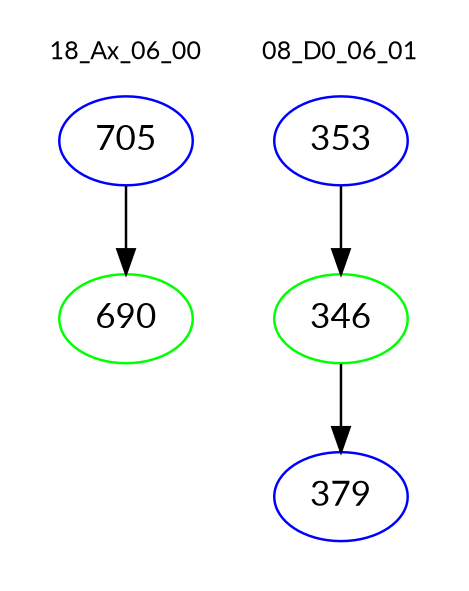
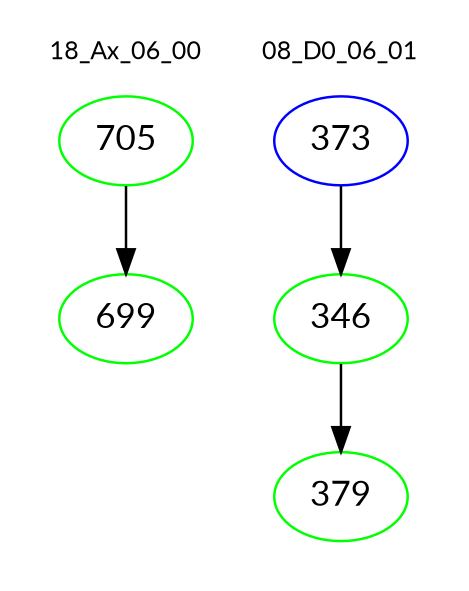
(126, 141) -> (126, 141)
(341, 141) -> (341, 141)
(126, 319) -> (126, 319)
(341, 497) -> (341, 497)
